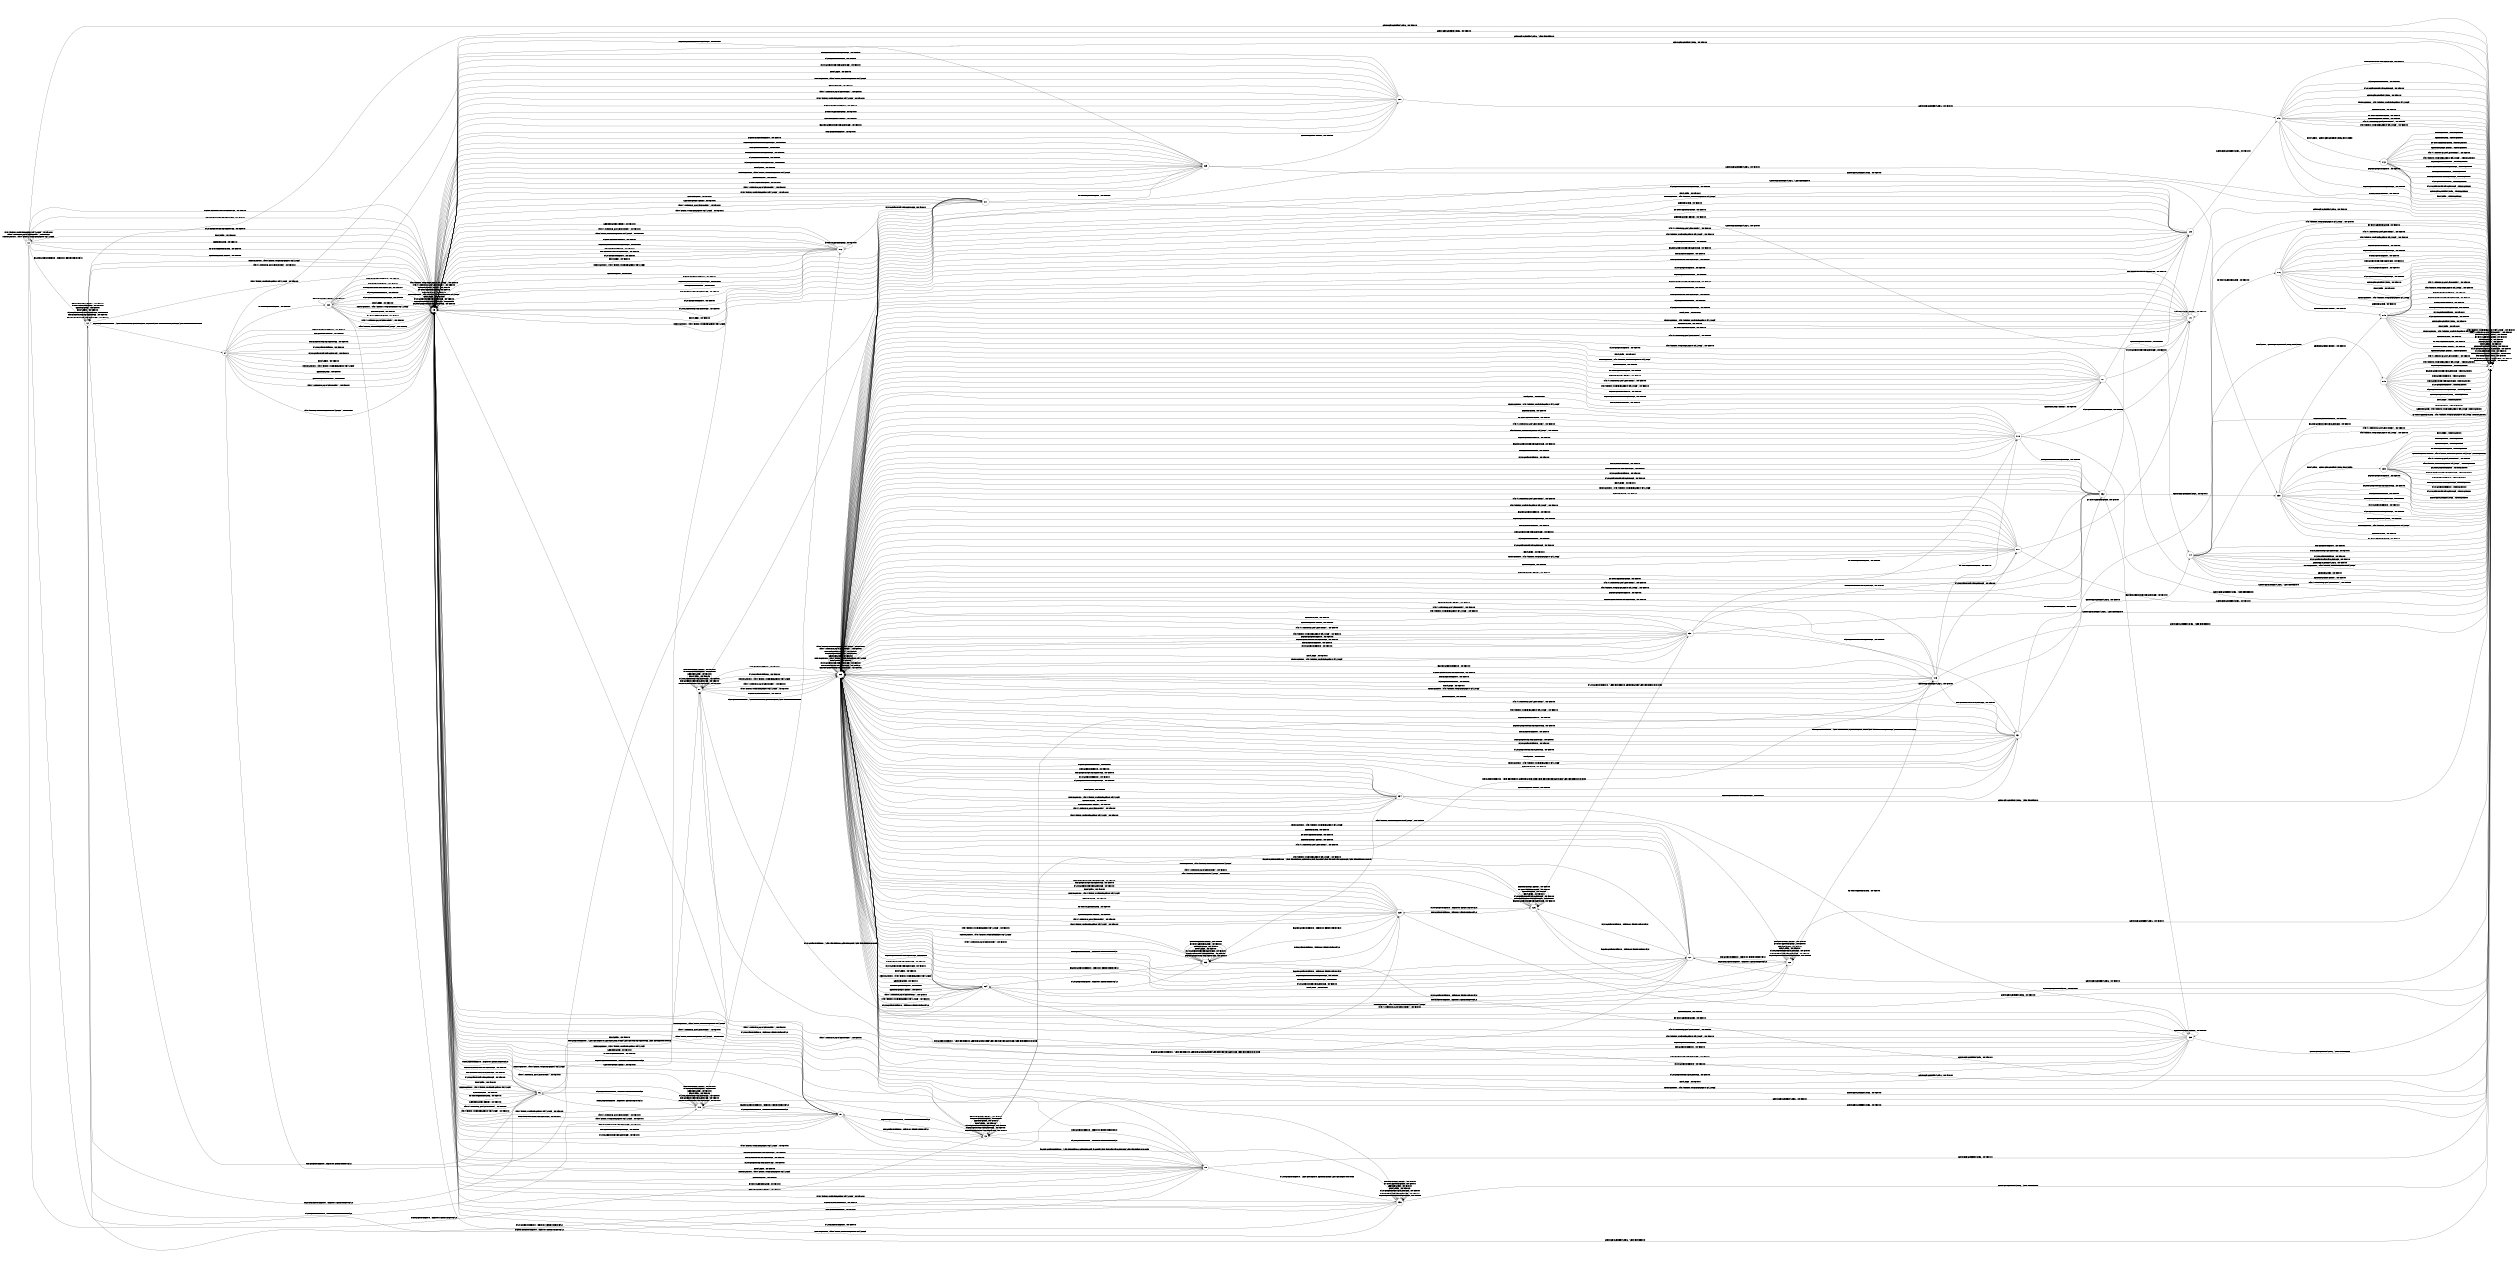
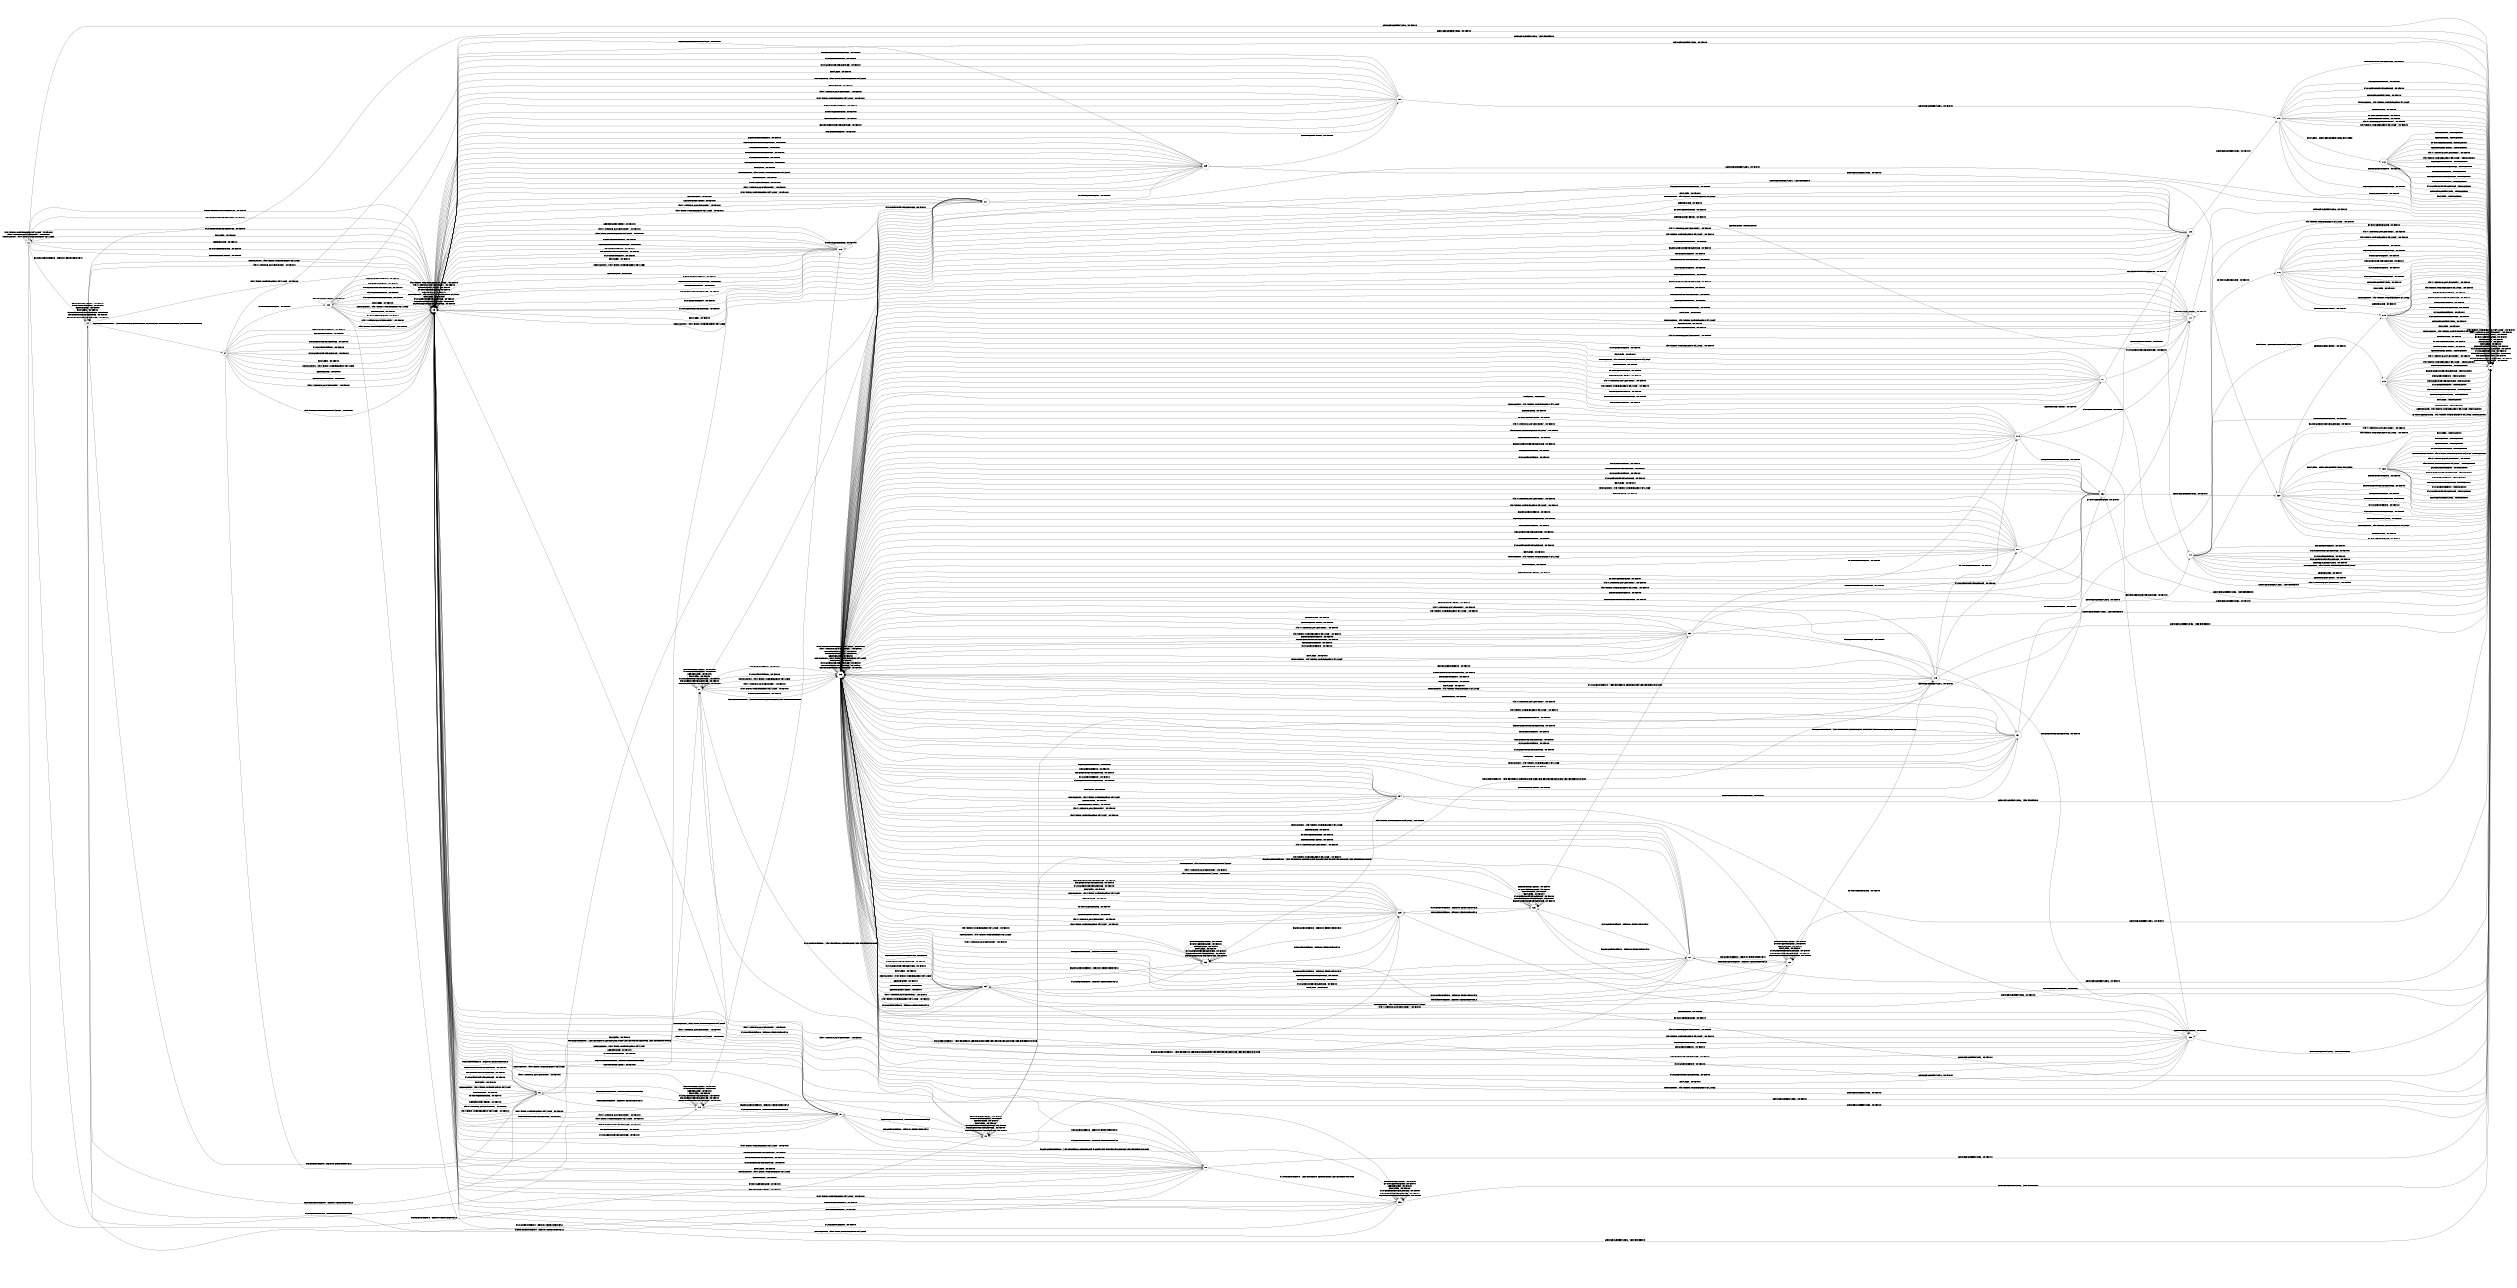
(1743, 226) -> (1743, 226)
(1978, 704) -> (2053, 867)
(1094, 1141) -> (1094, 1141)
